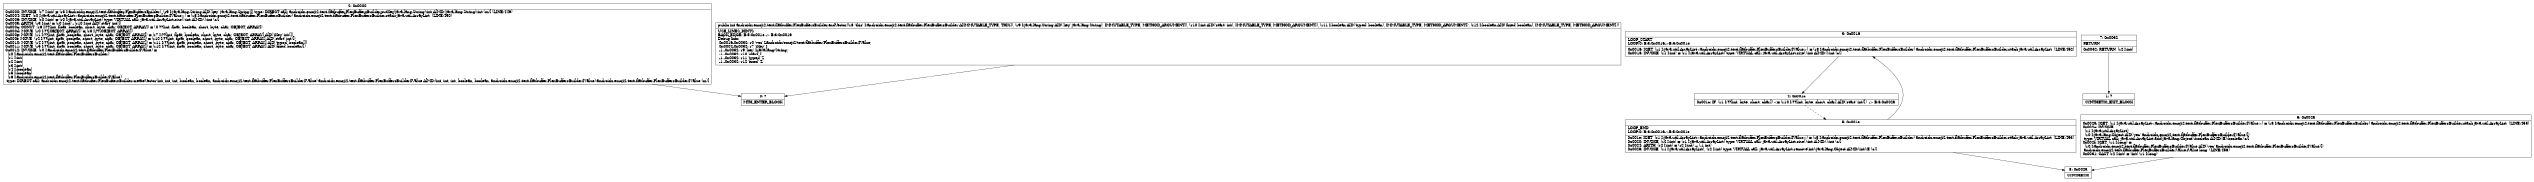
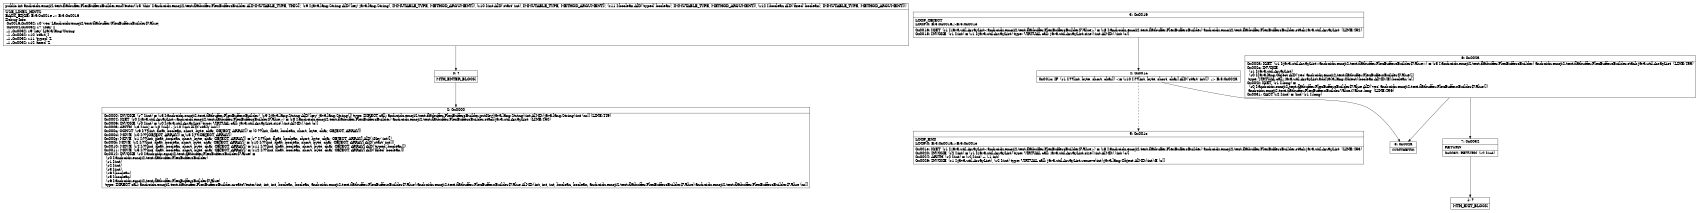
(1640, 40) -> (929, 21)
(19, 70) -> (118, 173)
(1901, 86) -> none
(695, 90) -> (456, 94)
(2109, 102) -> (1470, 206)
none -> (1470, 117)
(2008, 161) -> (1287, 99)
